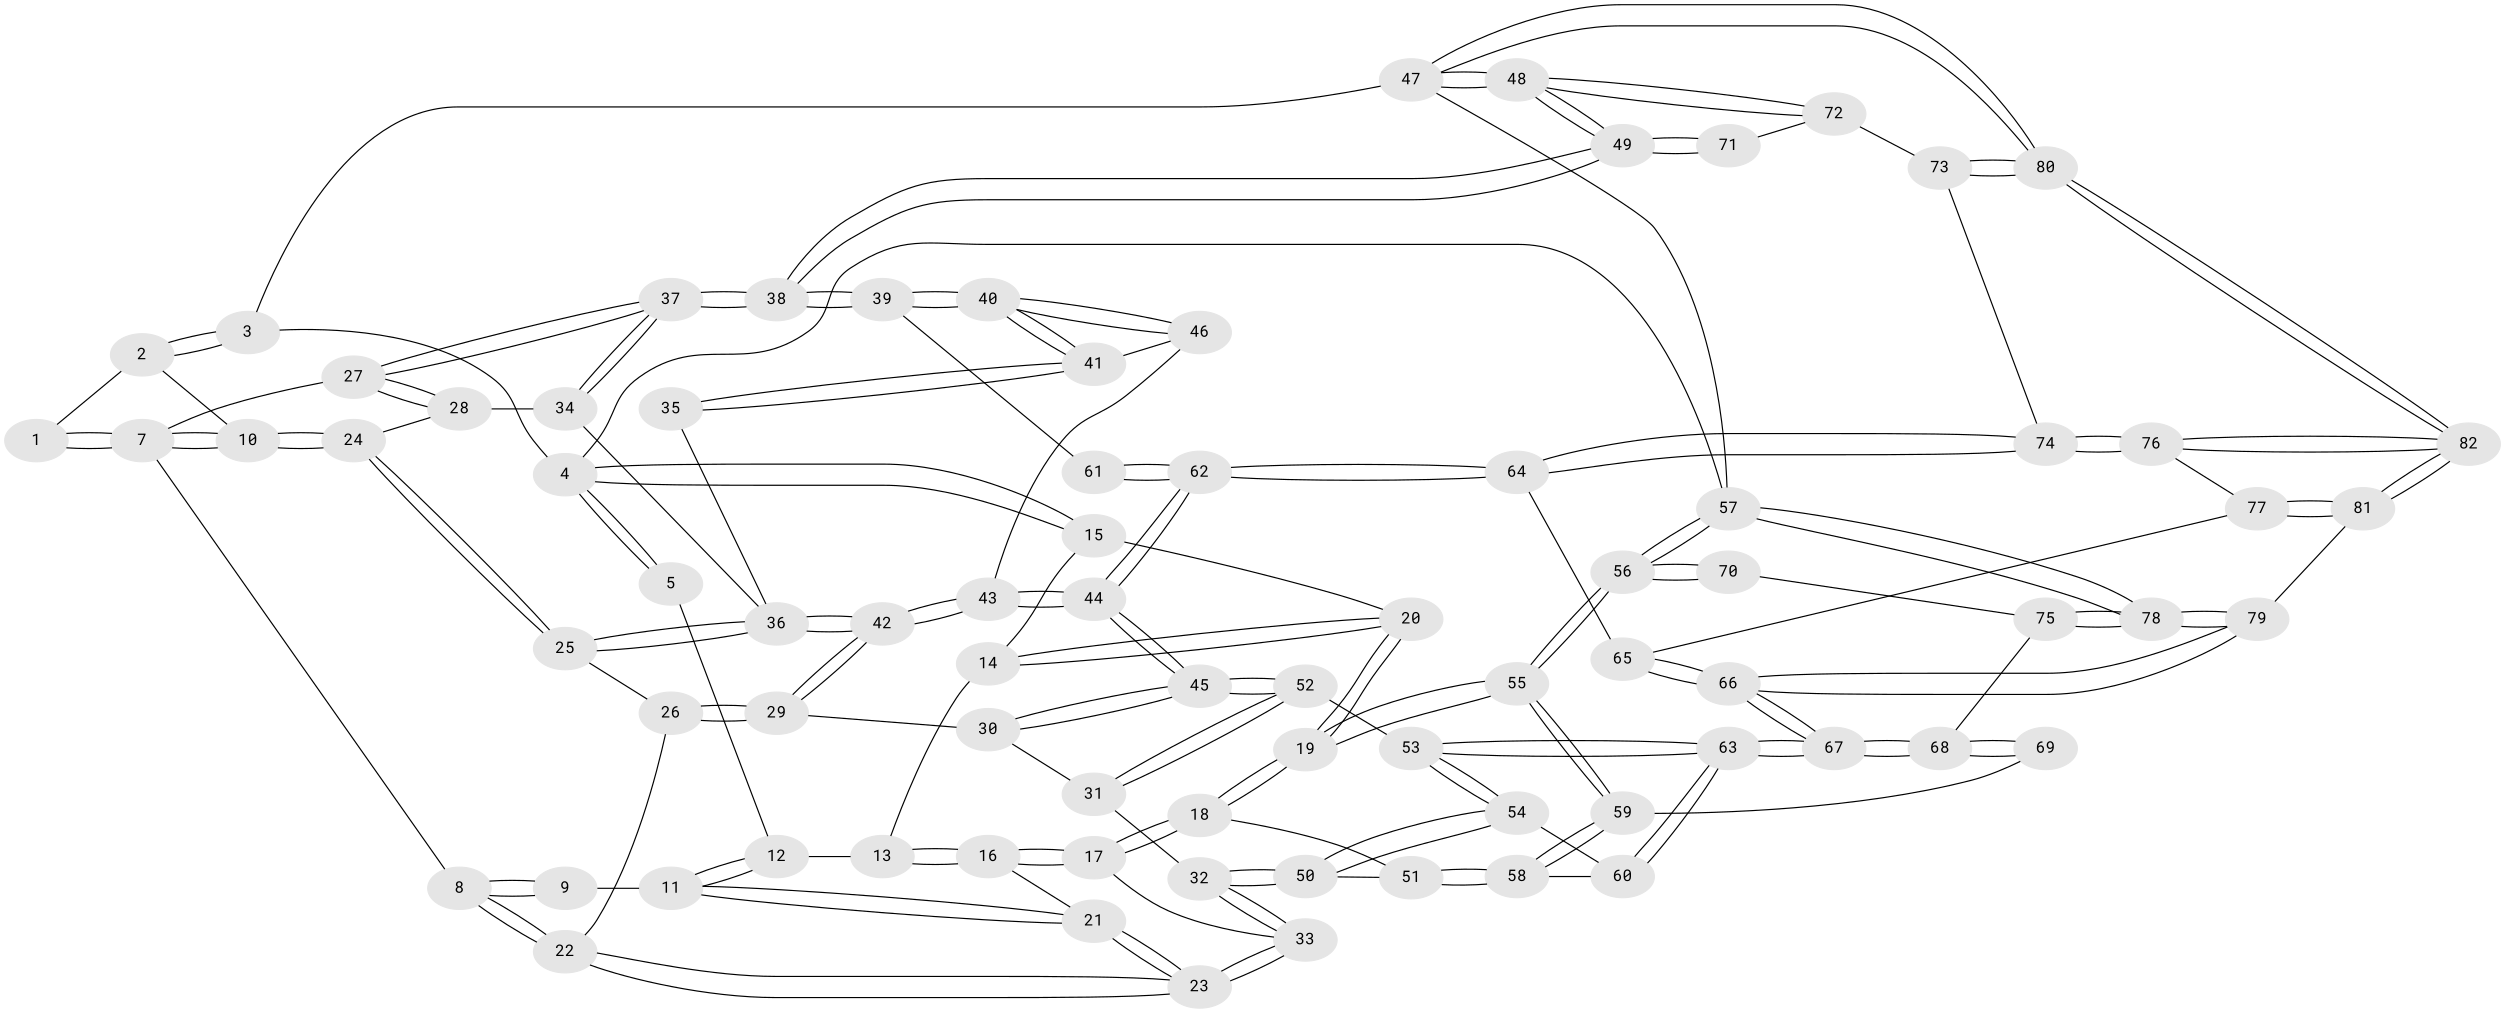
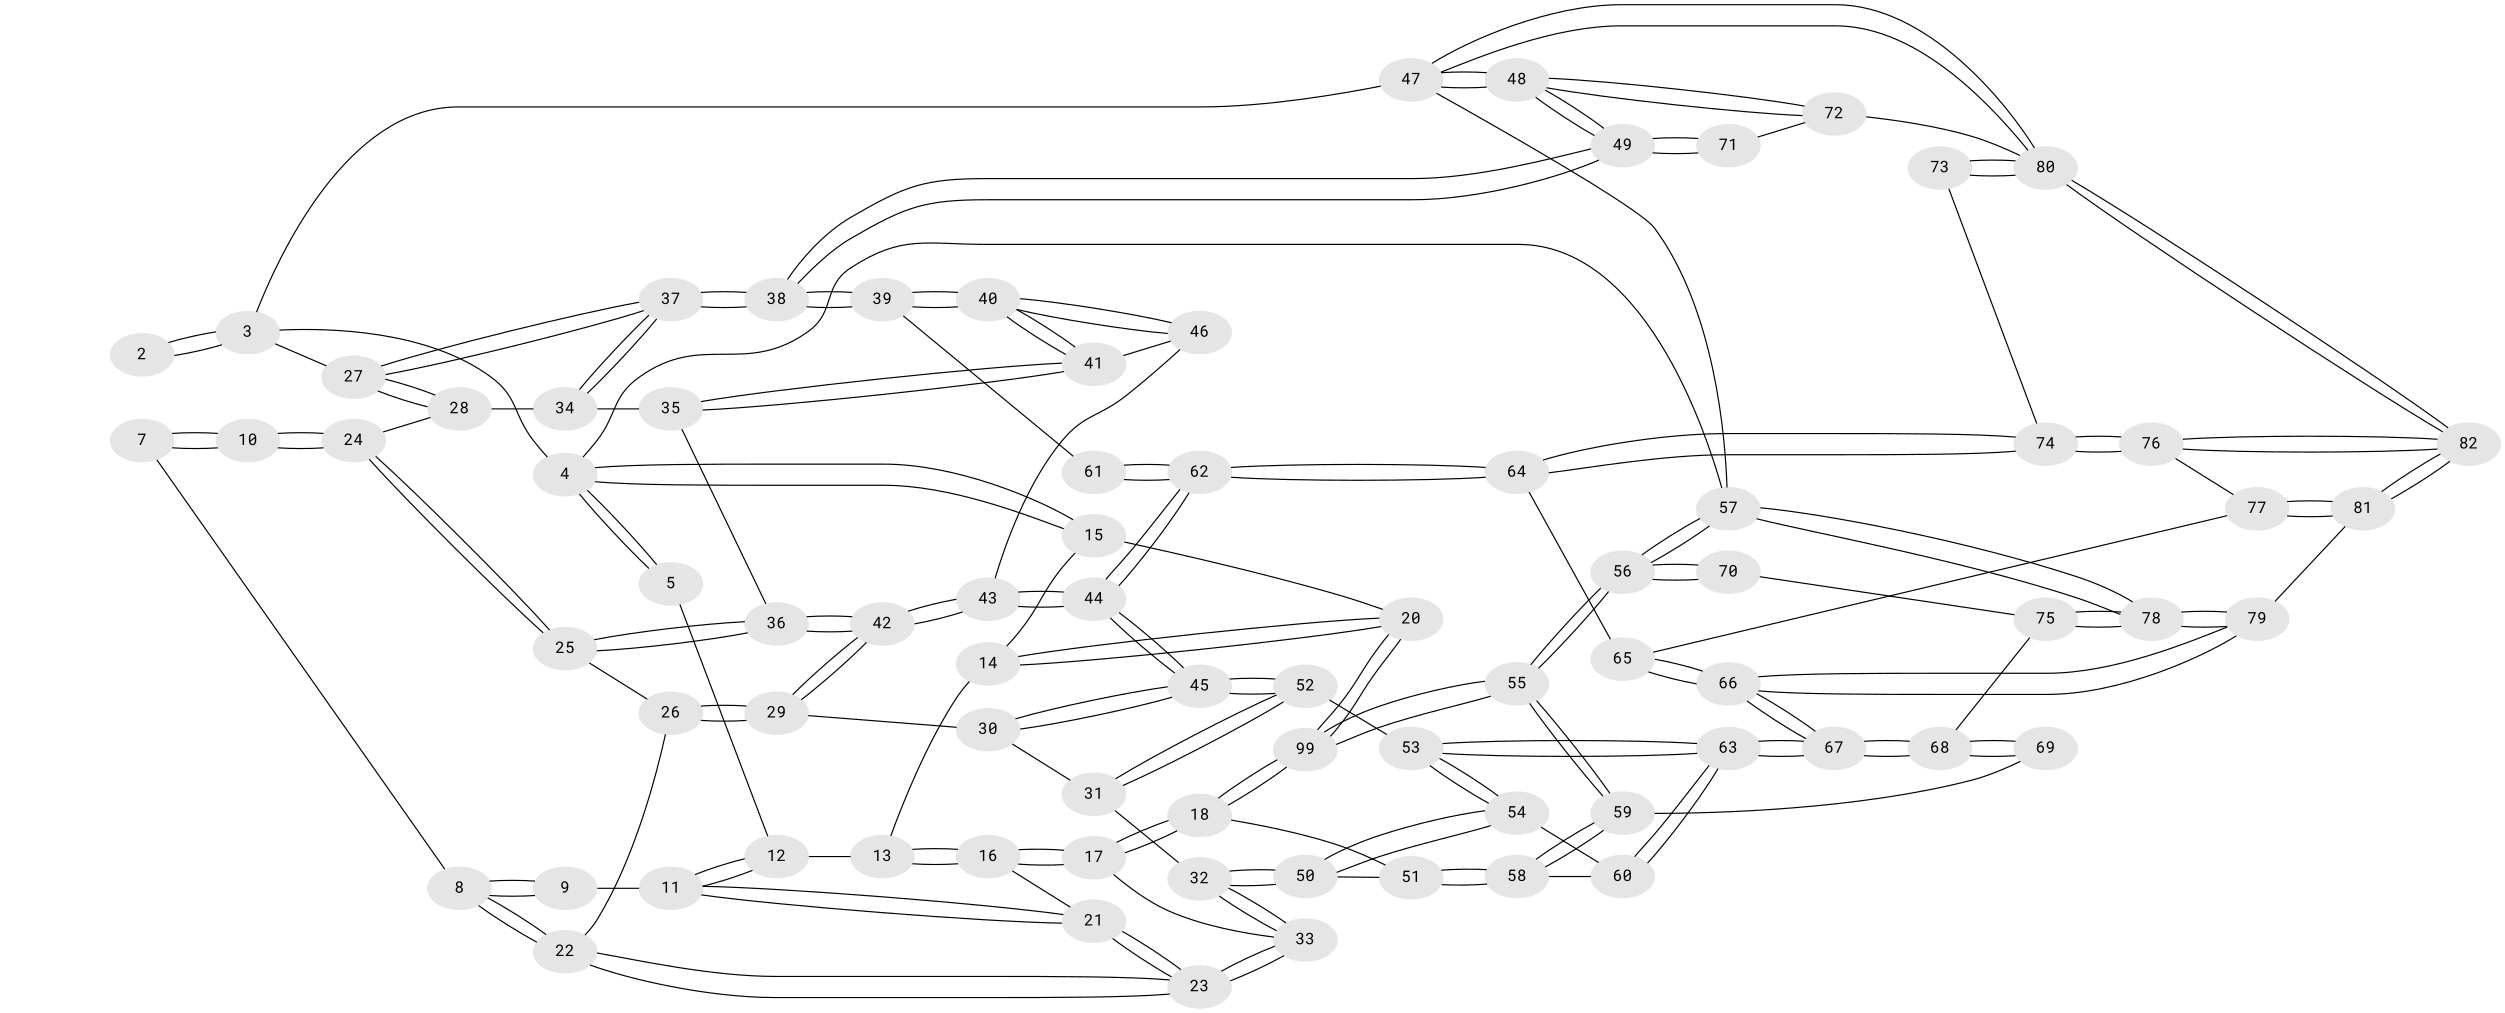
(1887, 141) -> (1945, 129)
(195, 398) -> none
(244, 401) -> (301, 355)
(36, 441) -> none
(671, 516) -> (622, 409)
(1305, 750) -> (1305, 750)
